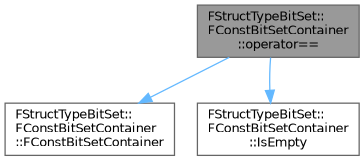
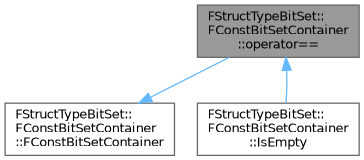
(270, 74) -> (287, 87)
